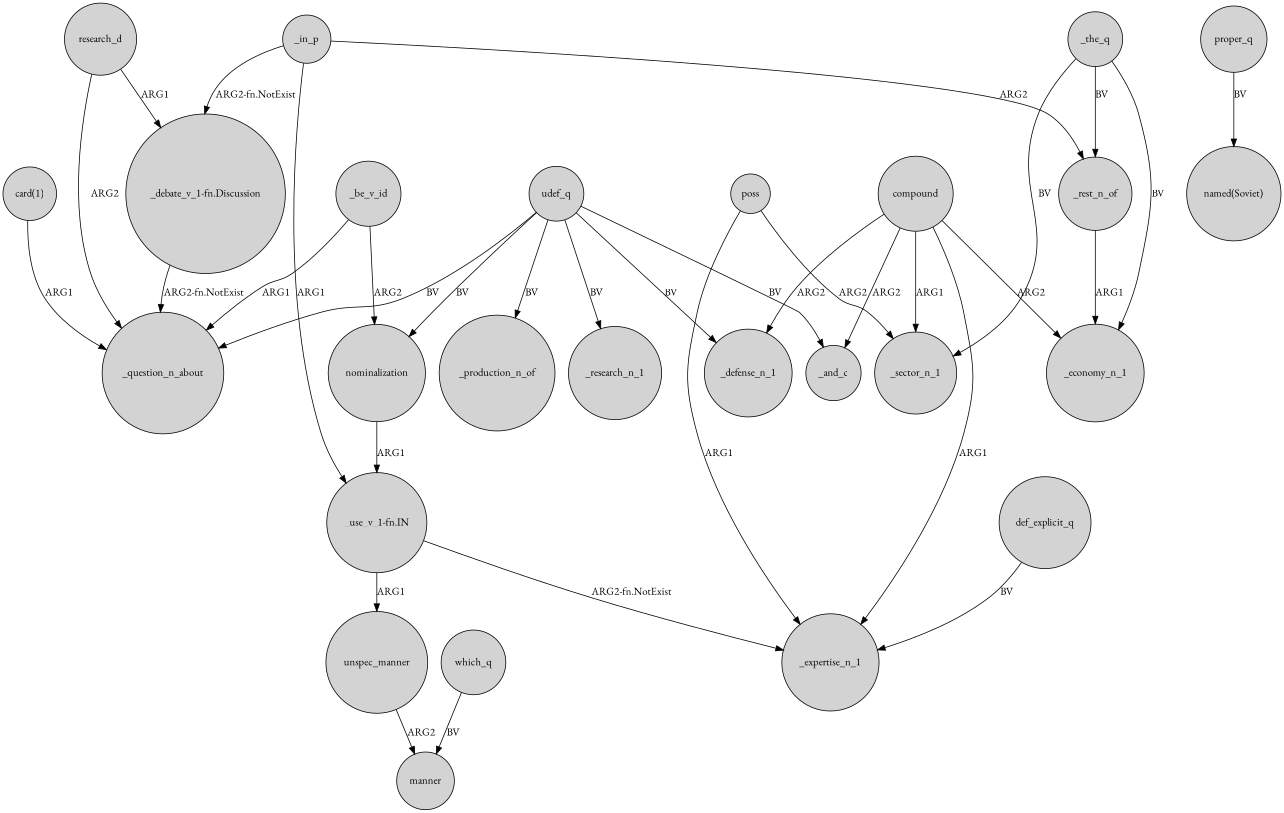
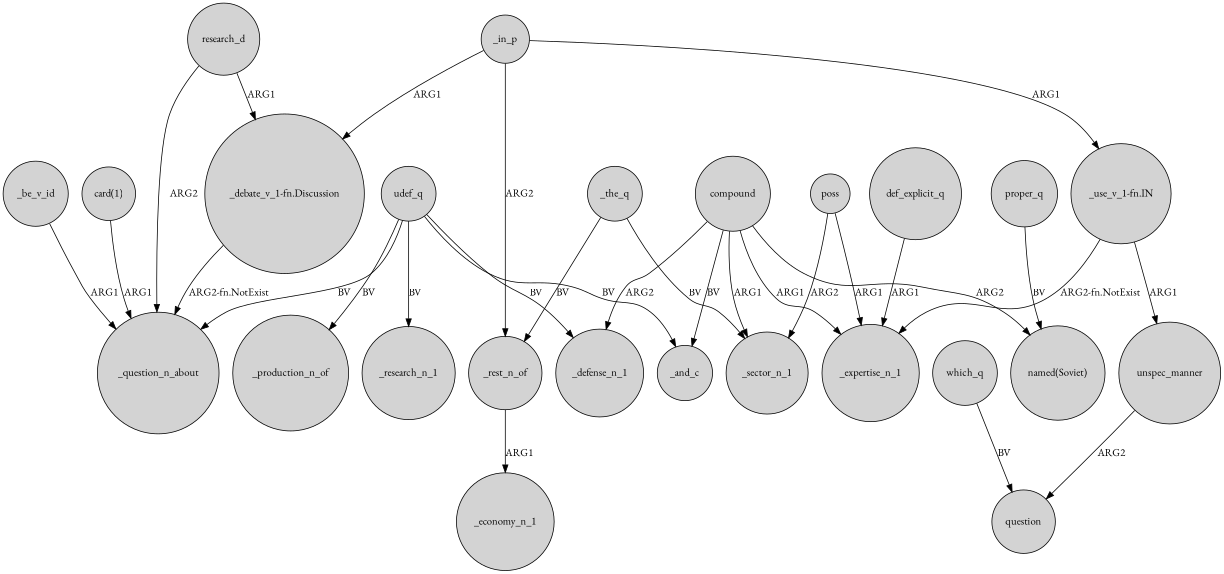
(256, 95) -> (427, 95)
(1151, 190) -> none
(999, 277) -> (883, 284)
(886, 293) -> (714, 293)
(377, 373) -> none
(1007, 592) -> (905, 293)
(426, 781) -> (1024, 522)
